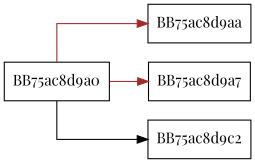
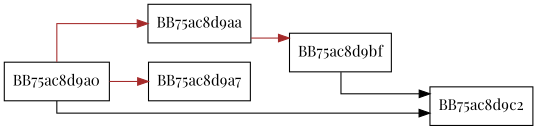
none -> (340, 53)
